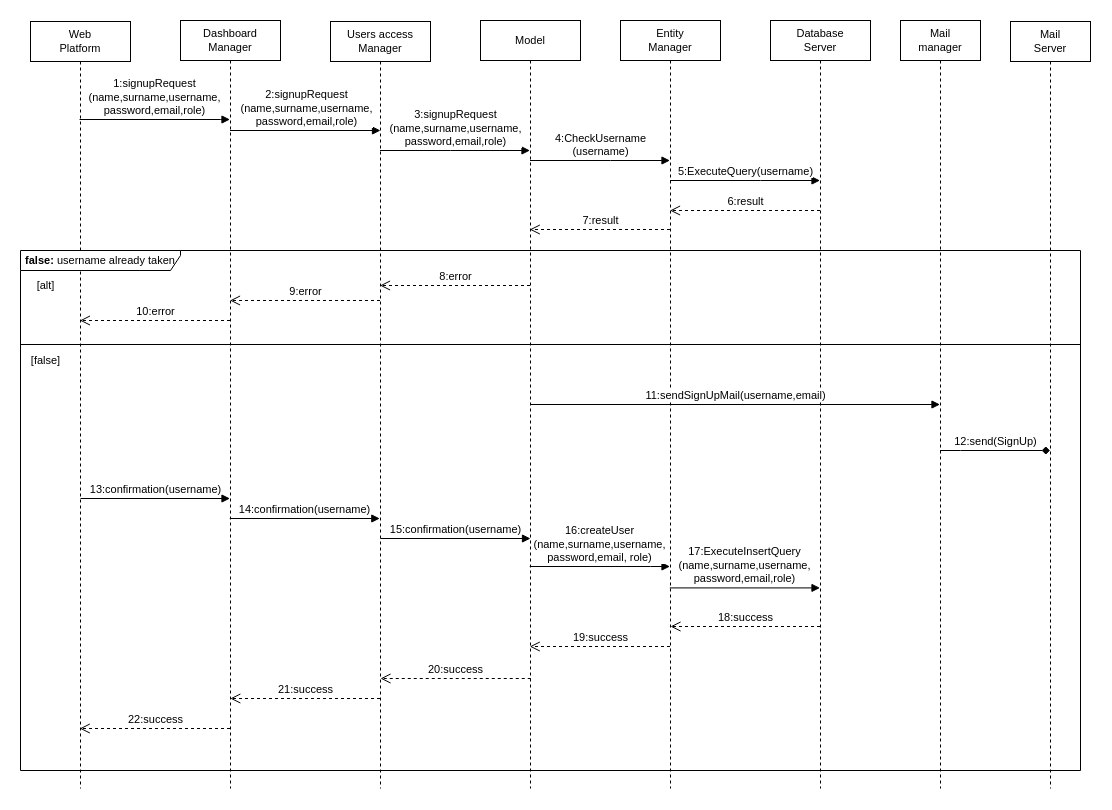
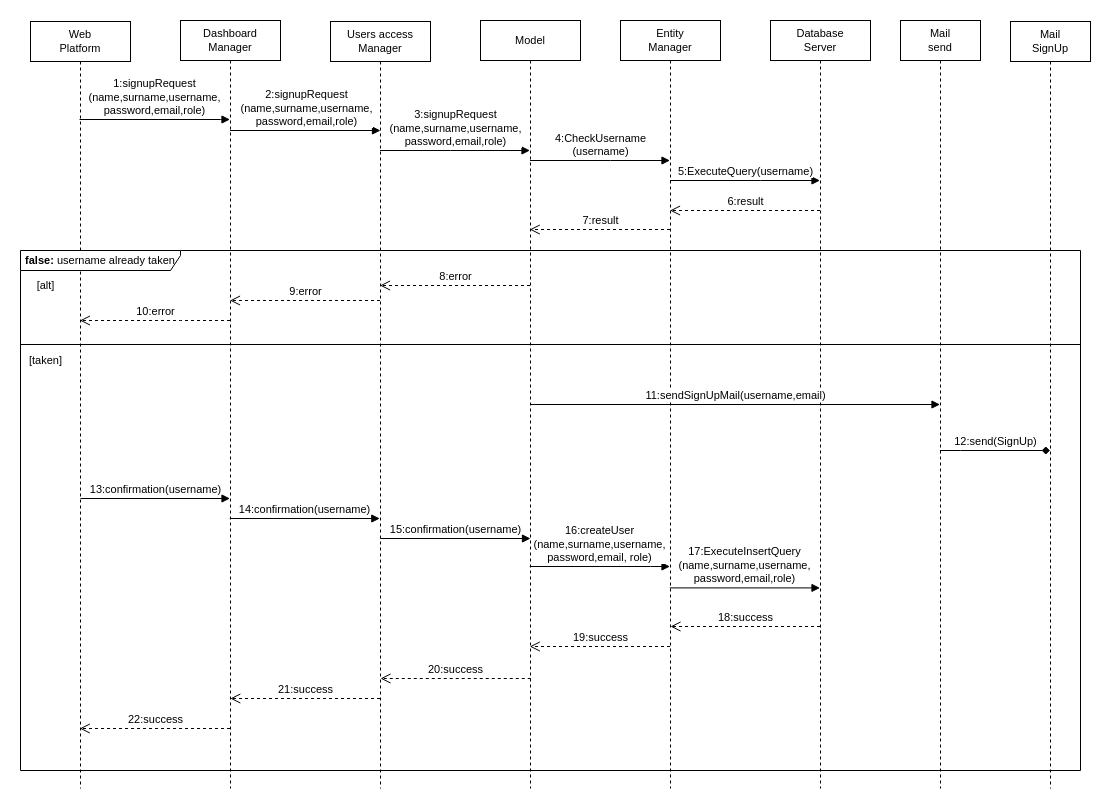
(941, 41) -> (941, 41)
(1051, 42) -> (1051, 42)
(46, 361) -> (46, 361)
